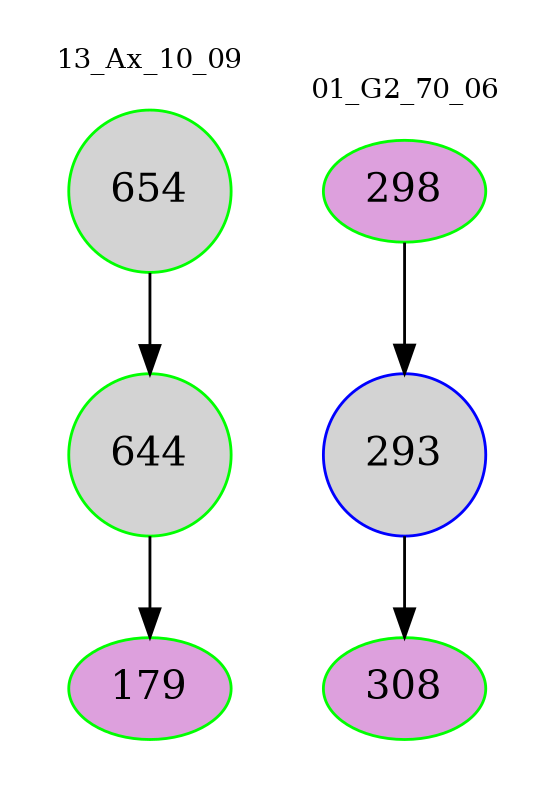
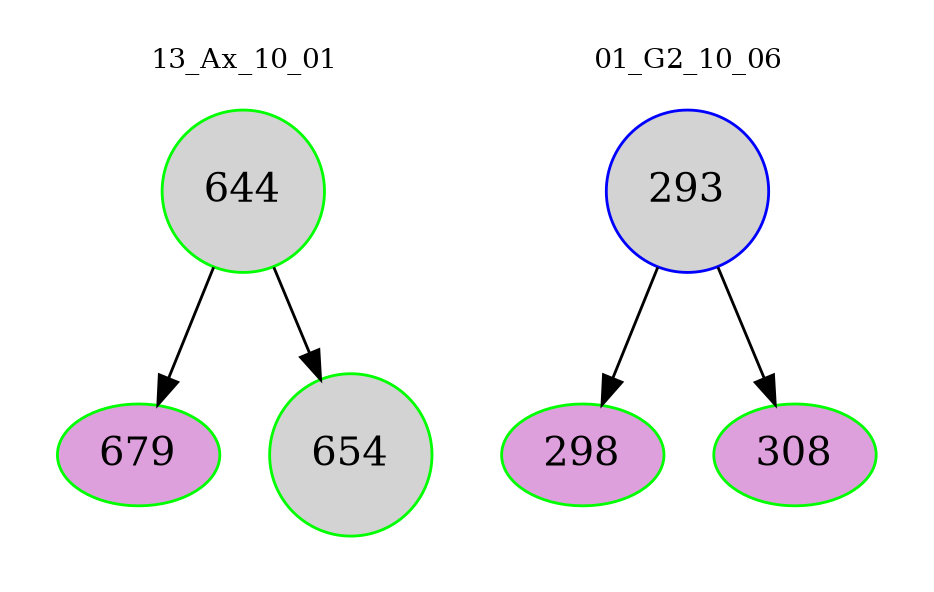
(150, 61) -> (245, 61)
(406, 91) -> (689, 61)
(405, 293) -> (635, 323)
(150, 309) -> (292, 310)
(150, 689) -> (139, 455)
